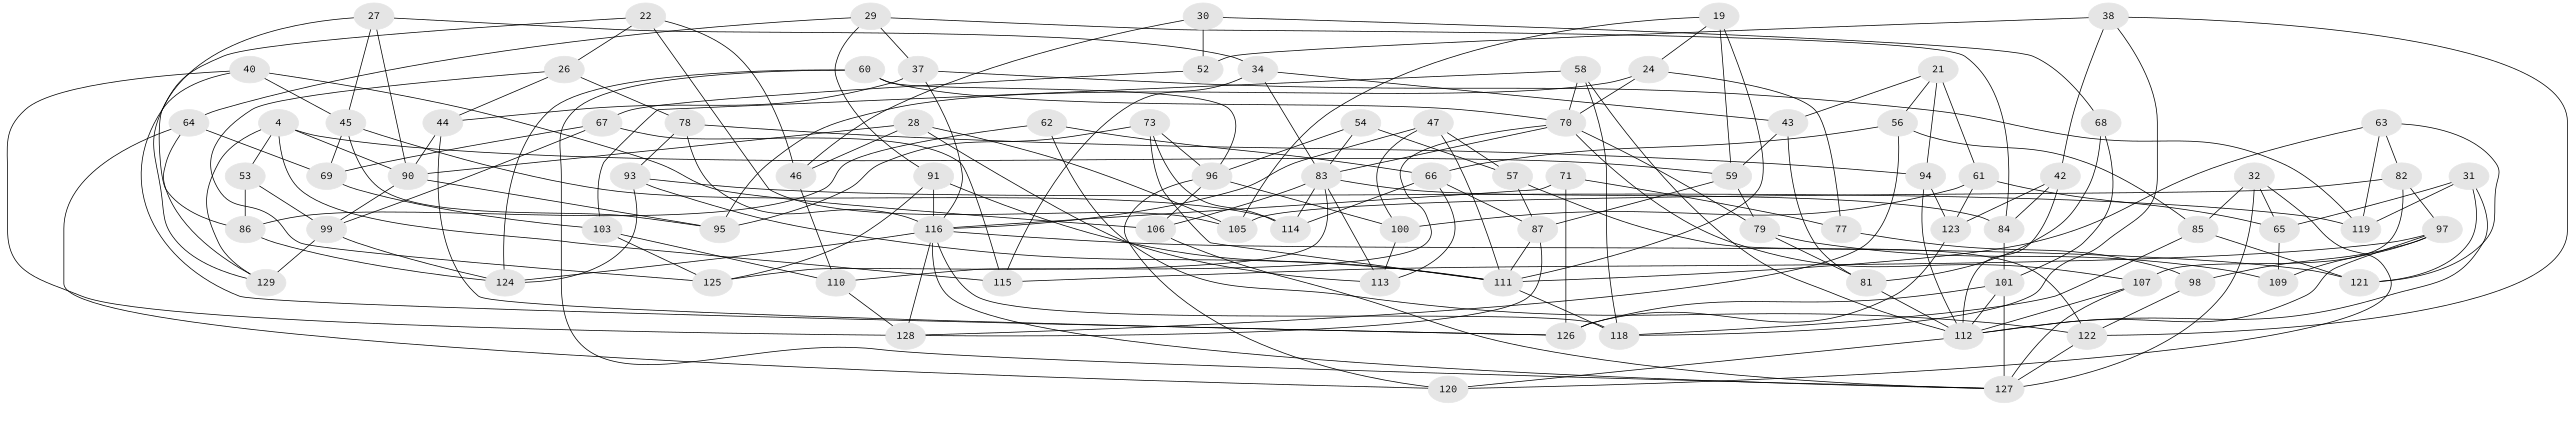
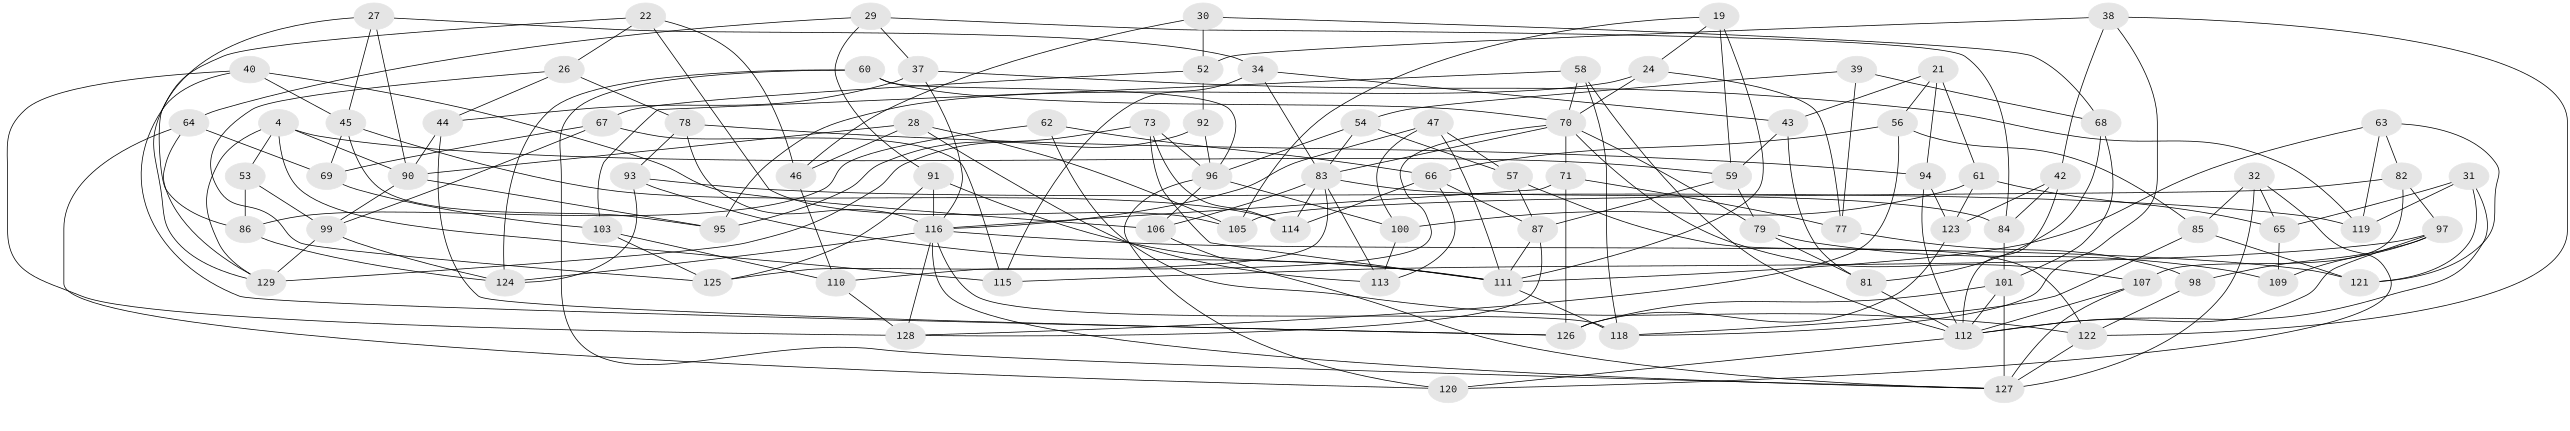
none -> (1857, 70)
none -> (1203, 123)
none -> (1566, 148)
